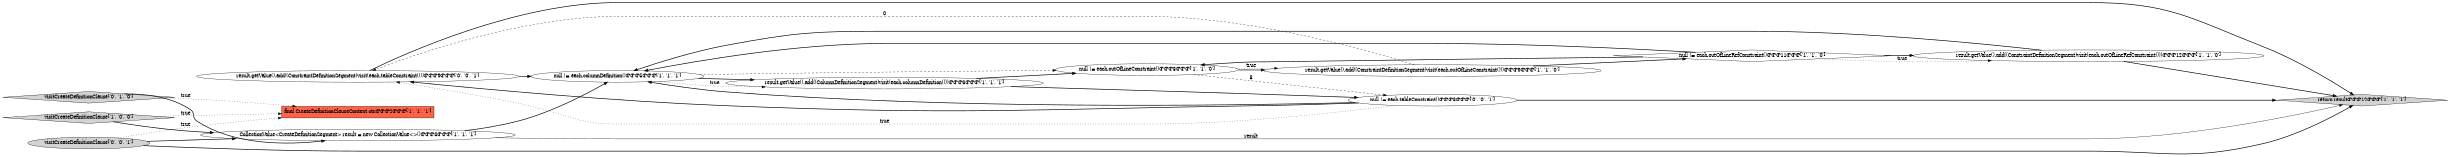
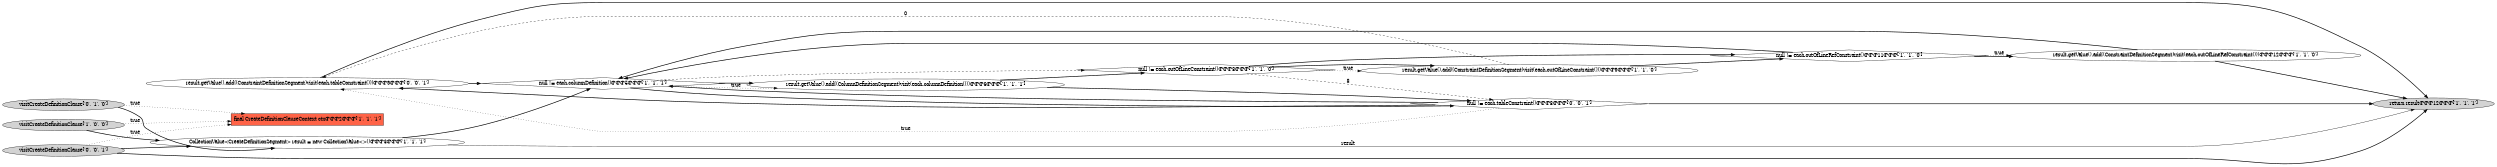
(1424, 60) -> (1490, 56)
(1147, 70) -> (1206, 70)
(617, 76) -> (603, 83)
(89, 97) -> (64, 105)
(1432, 100) -> (1529, 104)
(2362, 100) -> (2434, 104)
none -> (1040, 104)
(89, 118) -> (64, 125)
